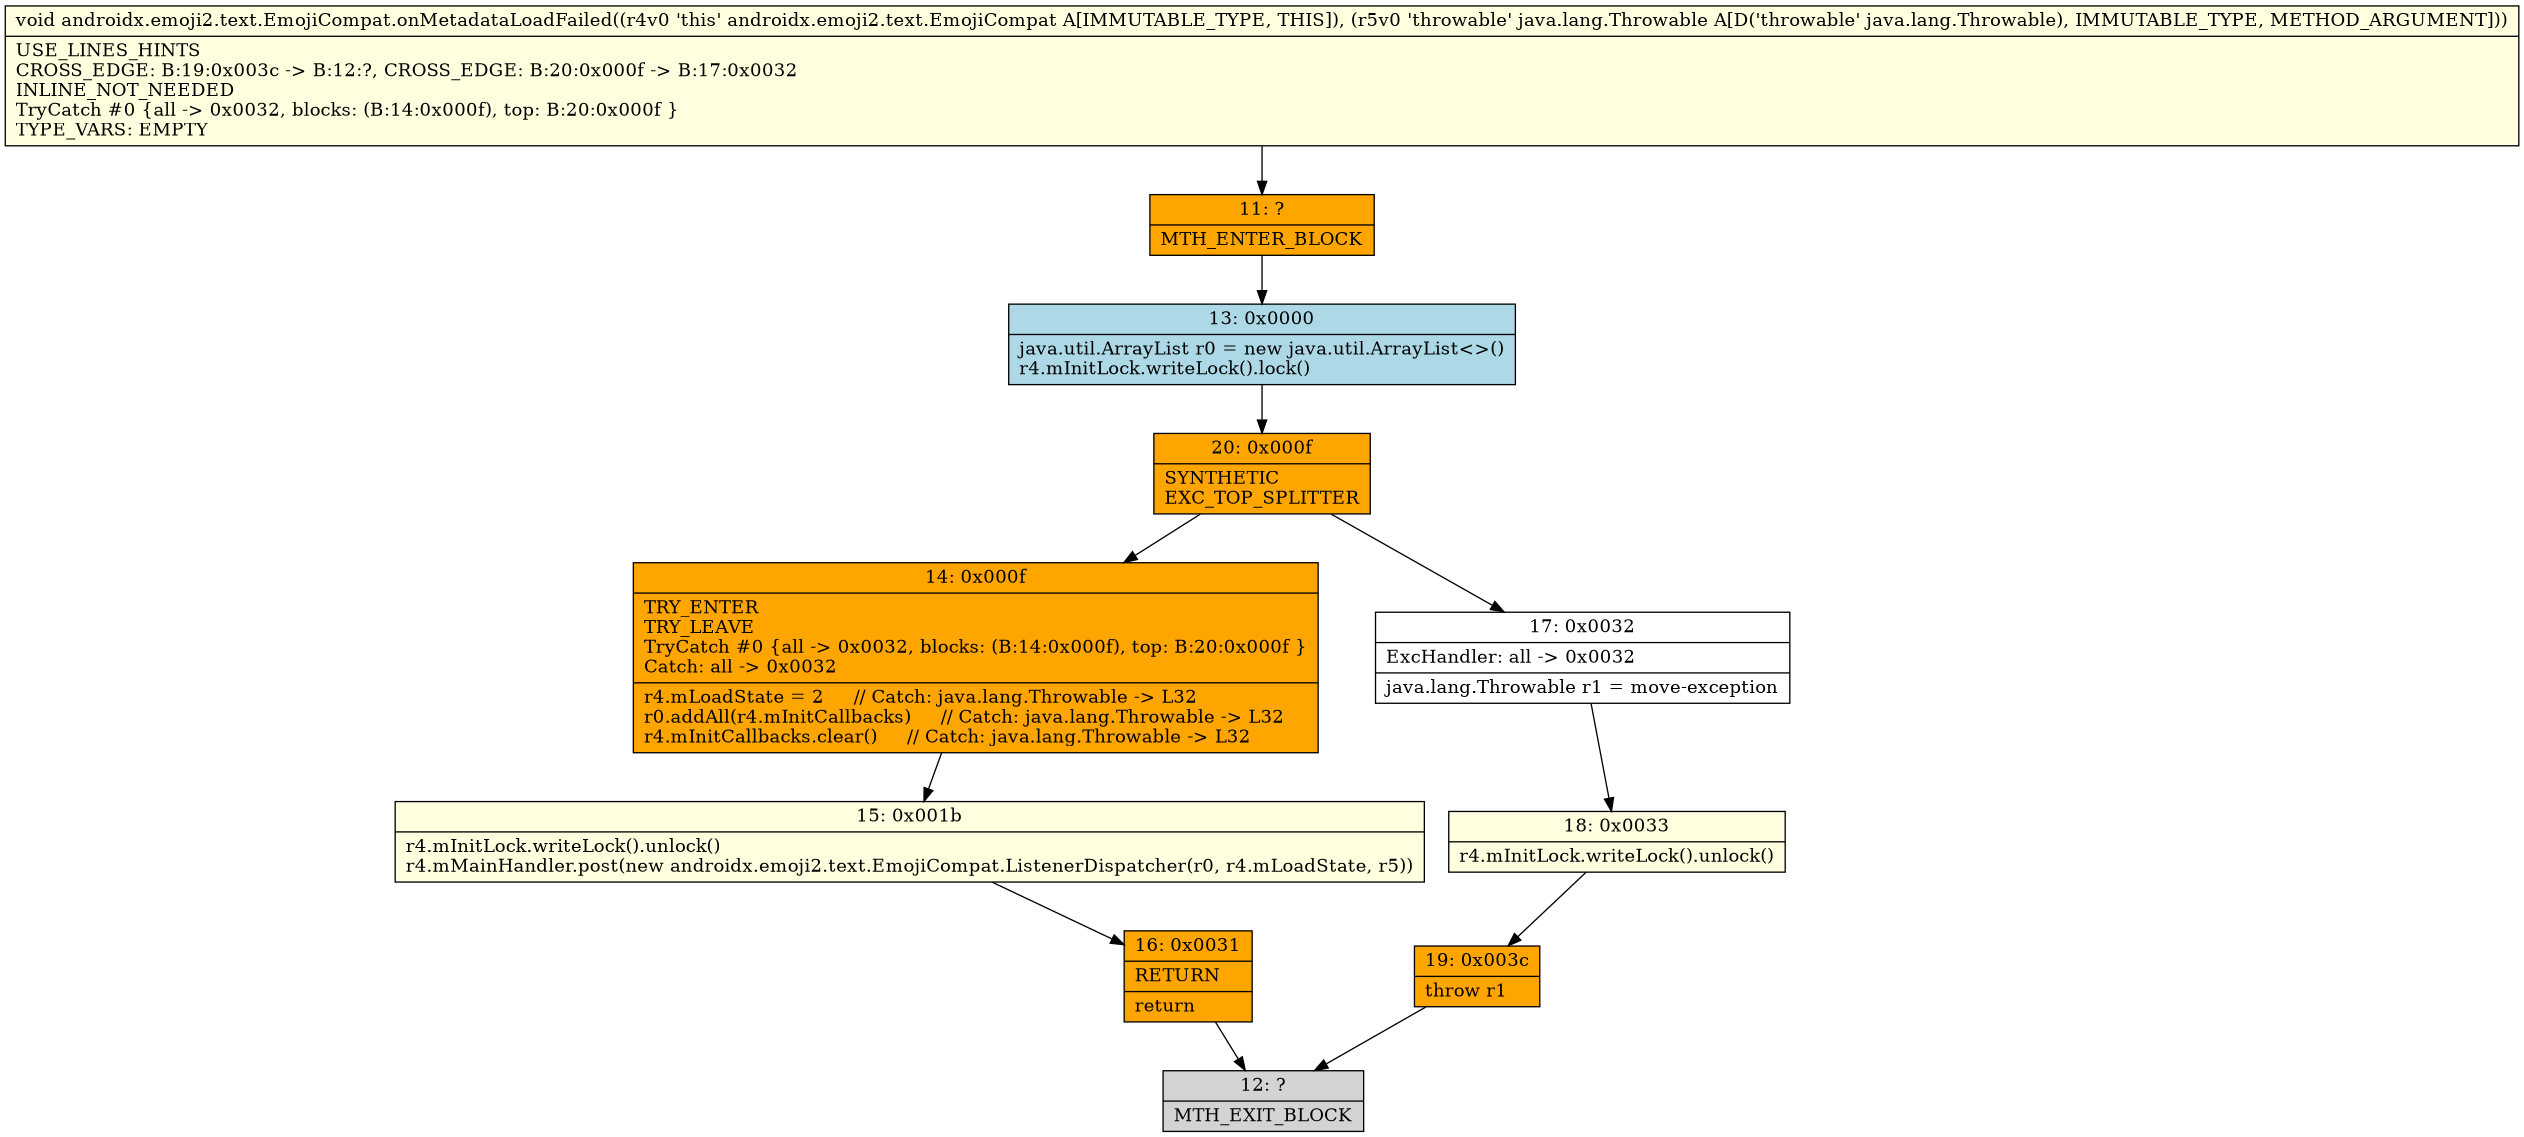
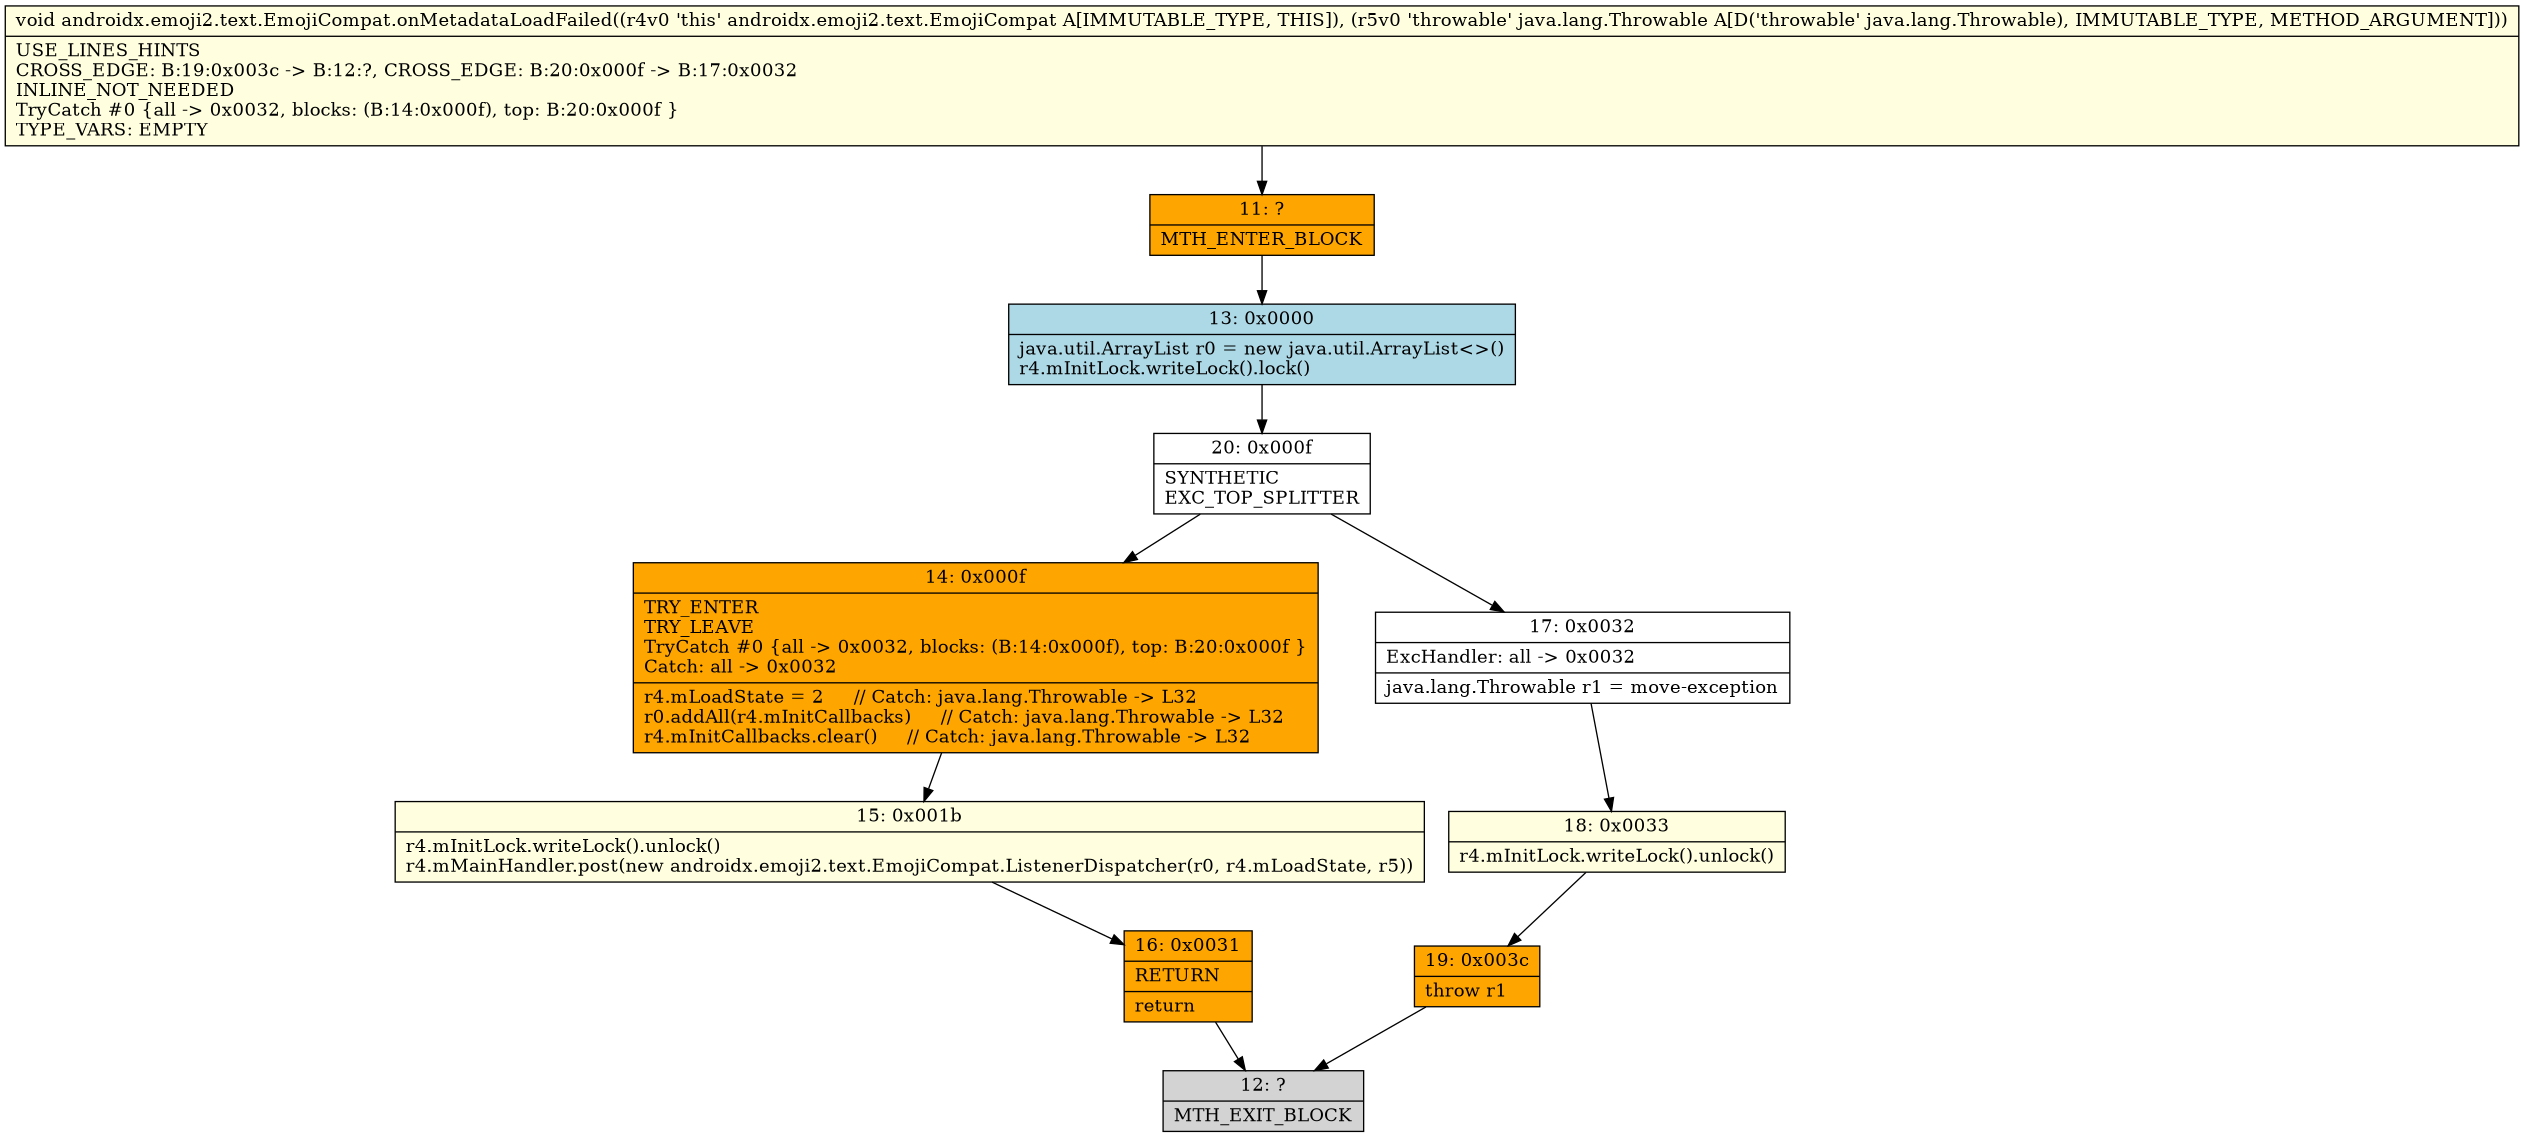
(1262, 474) -> (1262, 474)
